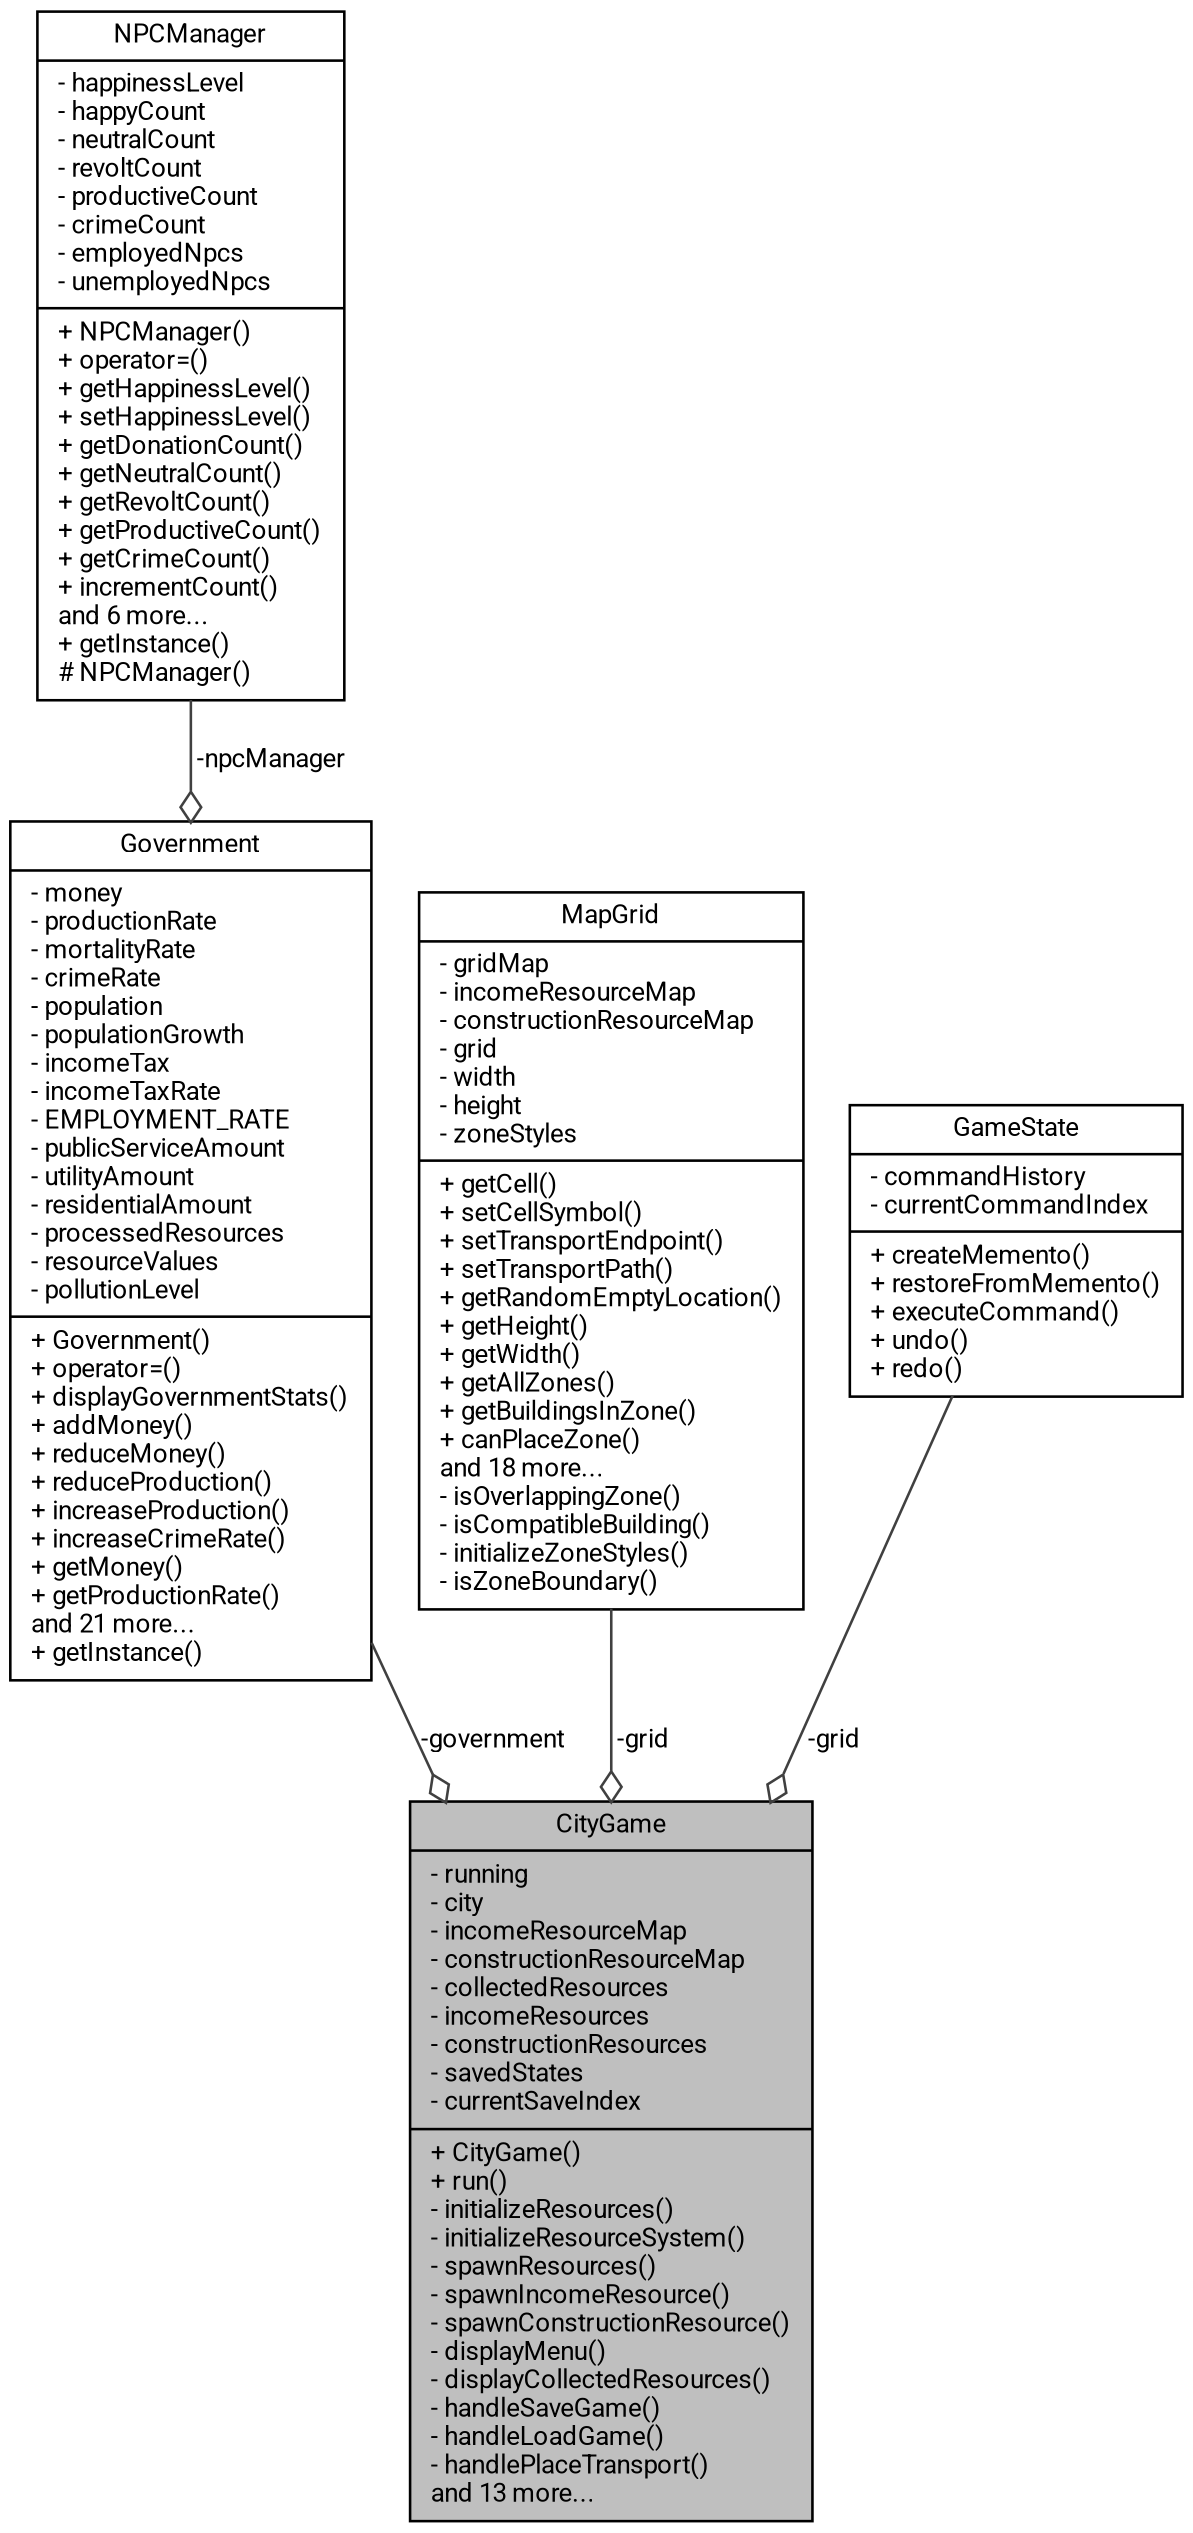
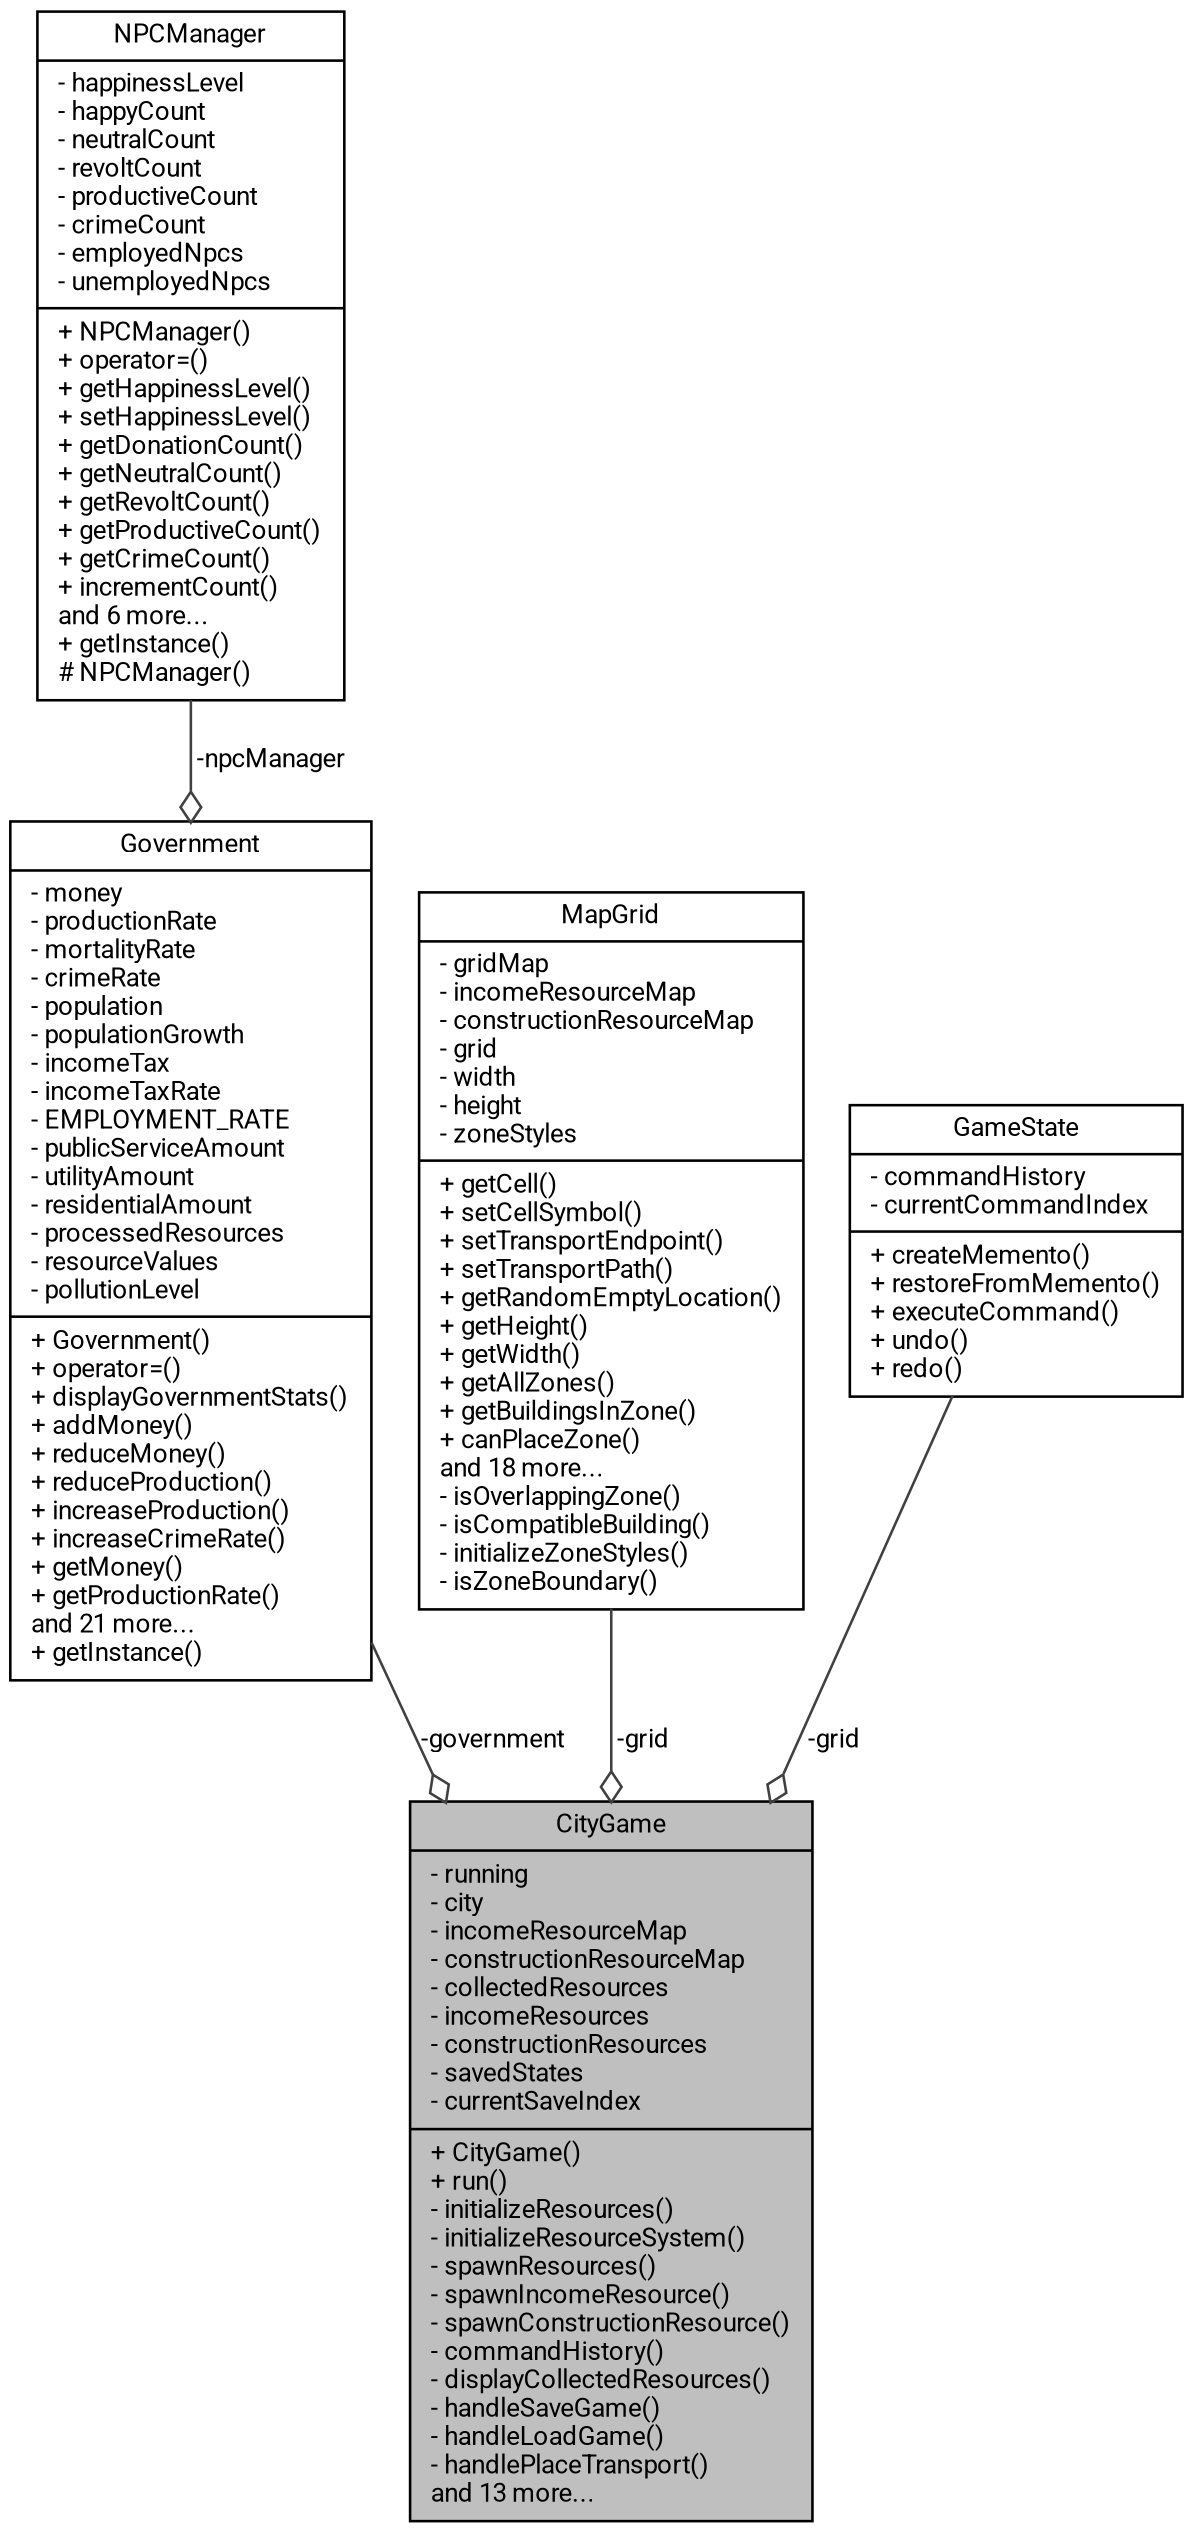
(520, 2352) -> (548, 2352)
